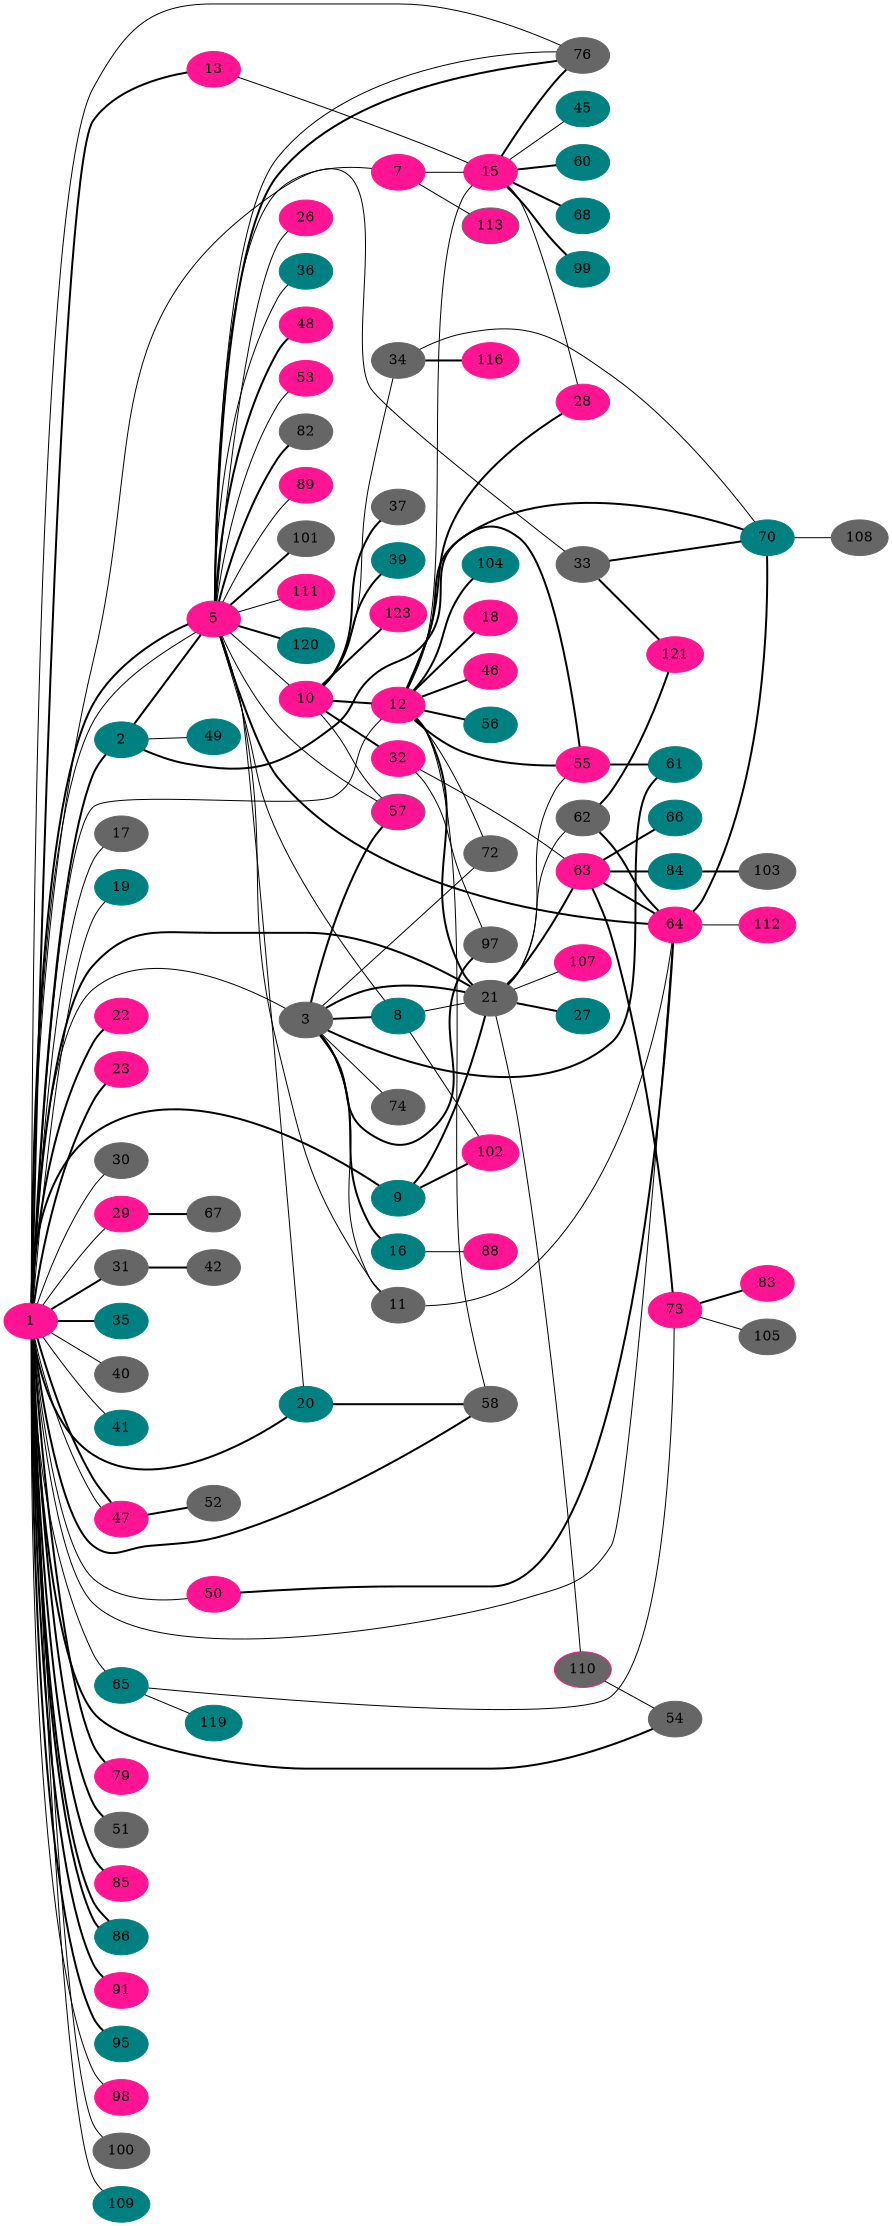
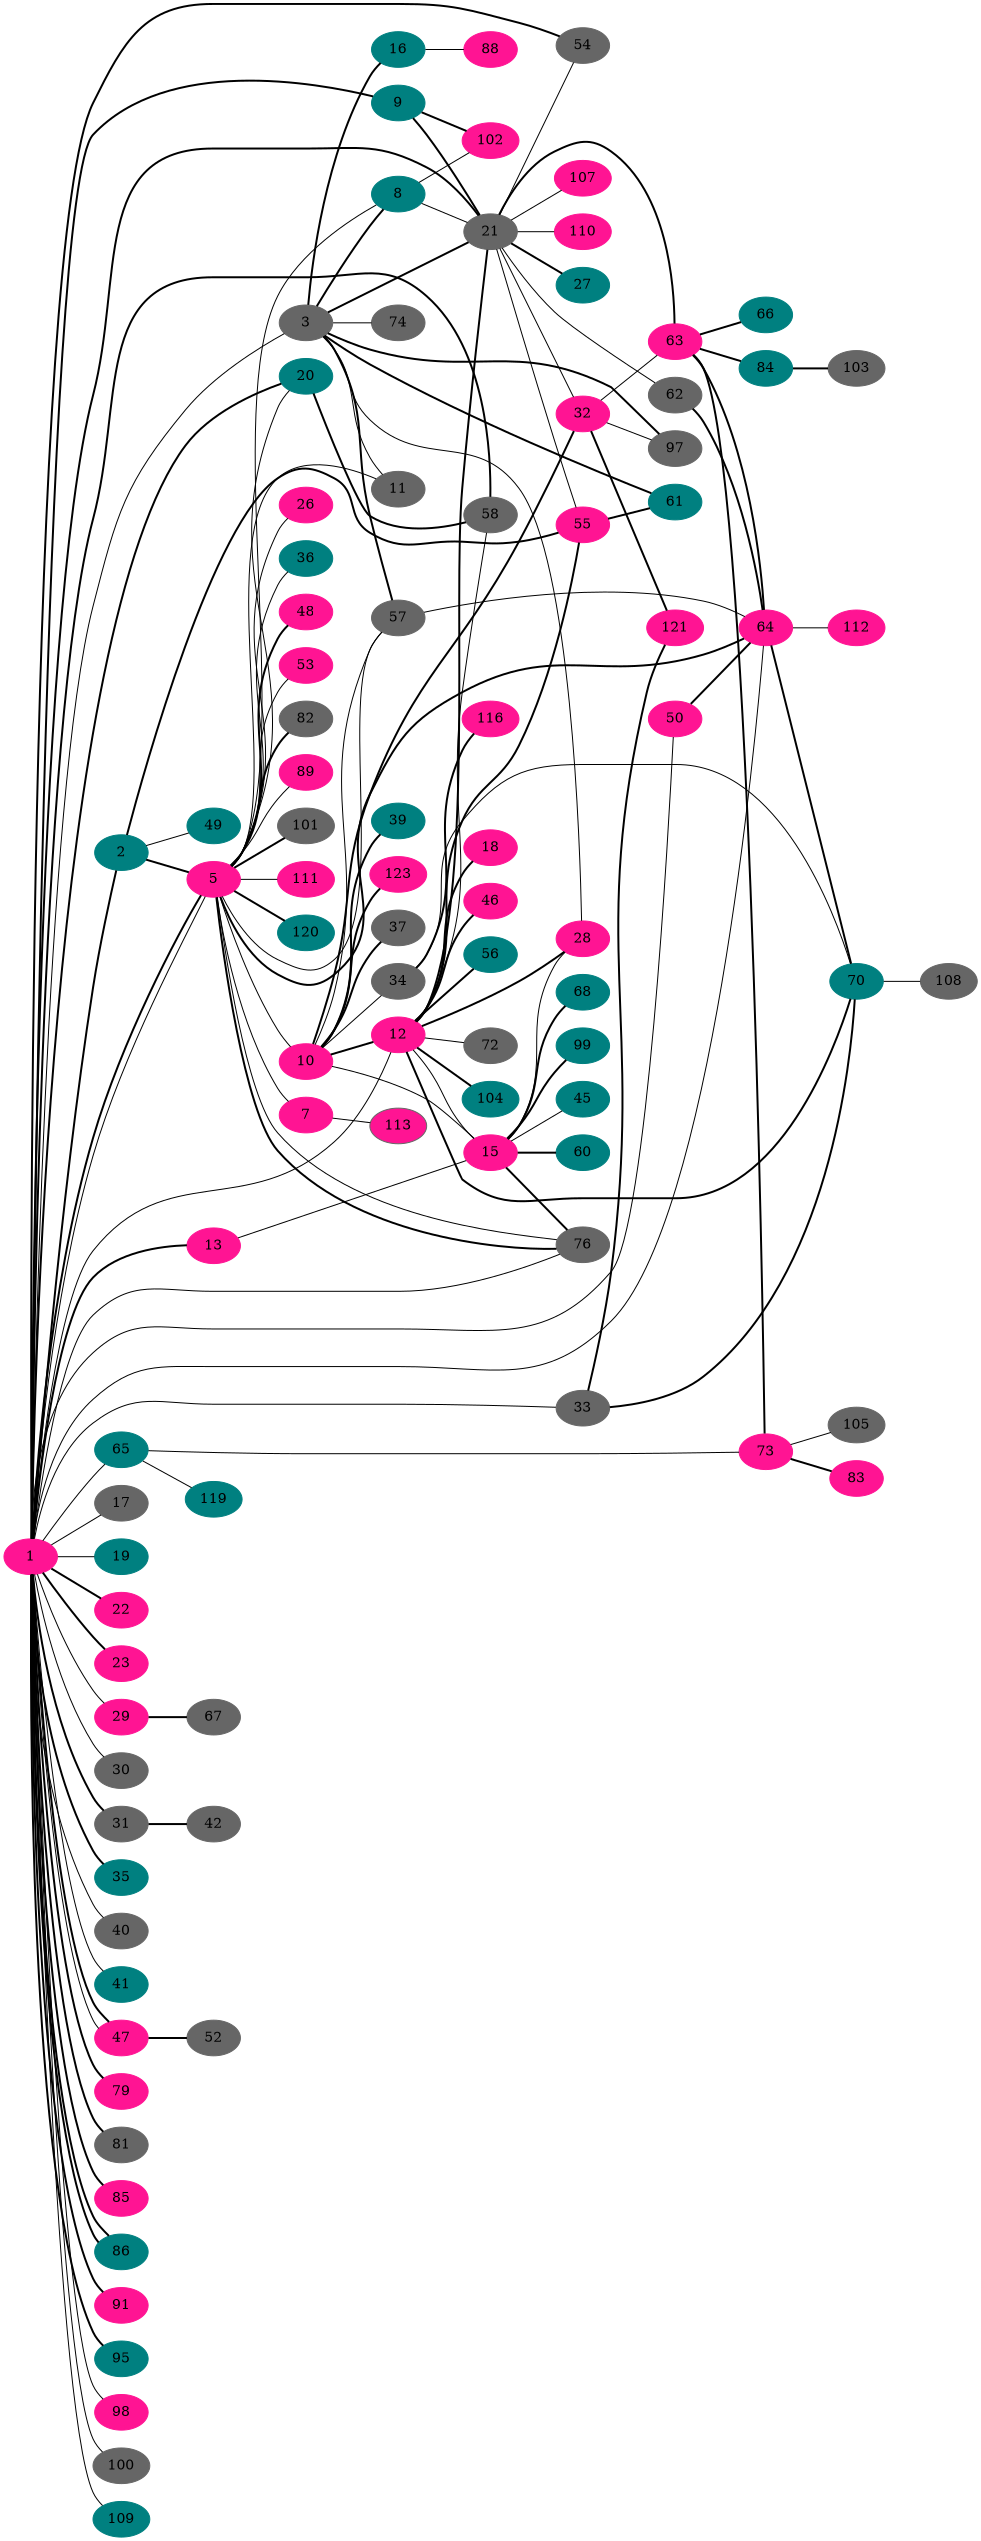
(445, 172) -> (409, 1091)
none -> (537, 323)
(640, 741) -> (629, 521)
(398, 812) -> (398, 618)
(398, 937) -> (549, 570)
(603, 1169) -> (585, 592)
(583, 1670) -> (583, 232)
(629, 1695) -> (537, 139)
(121, 1830) -> (121, 2145)
